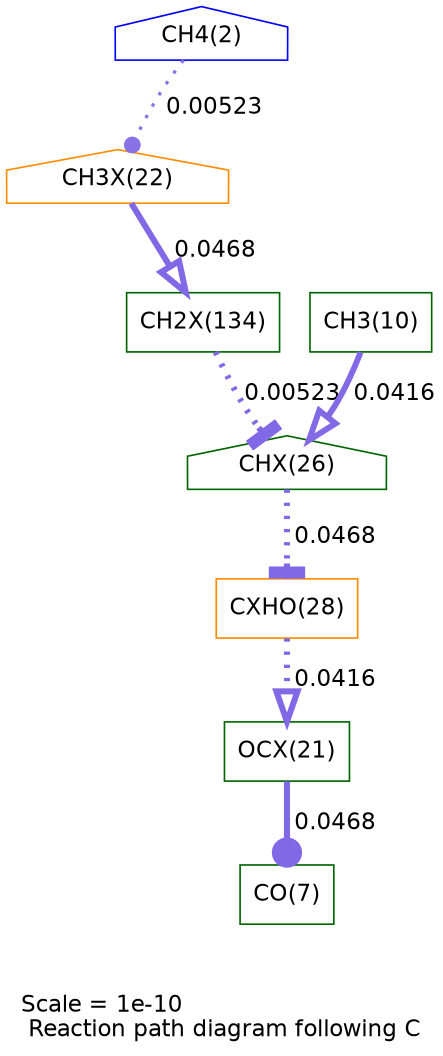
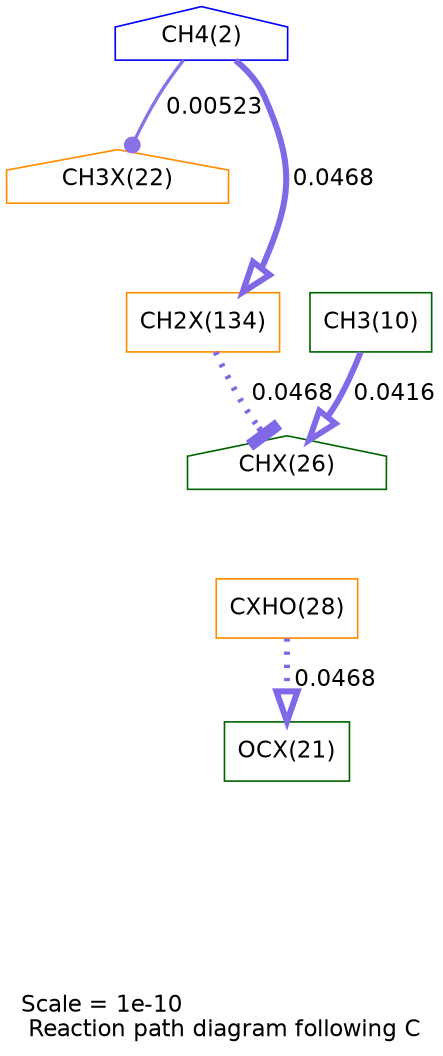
(157, 98) -> (157, 98)
(151, 235) -> (285, 159)
(203, 322) -> (203, 322)
(289, 394) -> (289, 394)
(287, 526) -> none
(332, 680) -> (332, 680)
(287, 895) -> none
